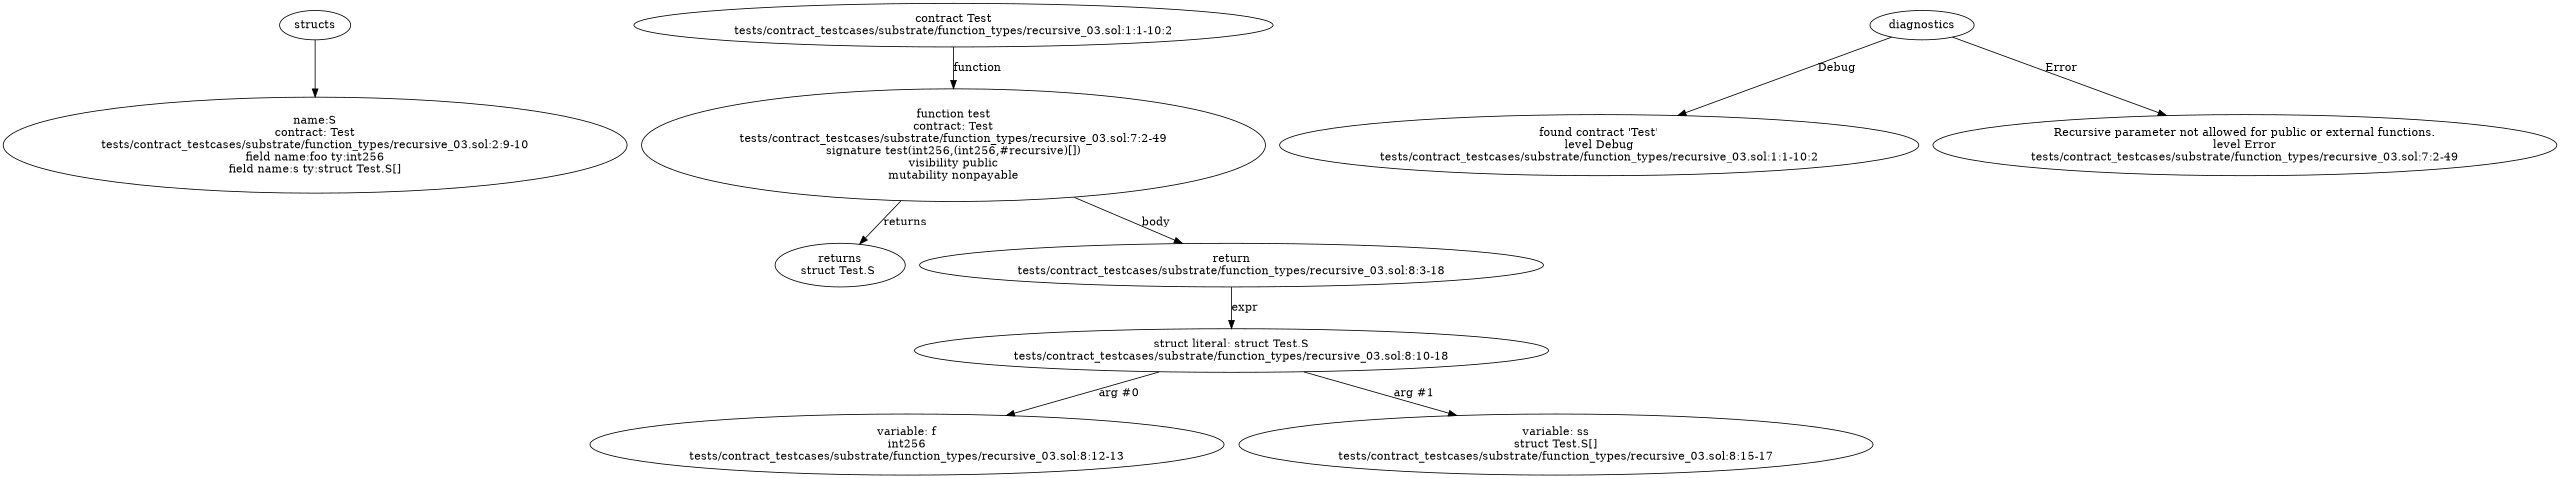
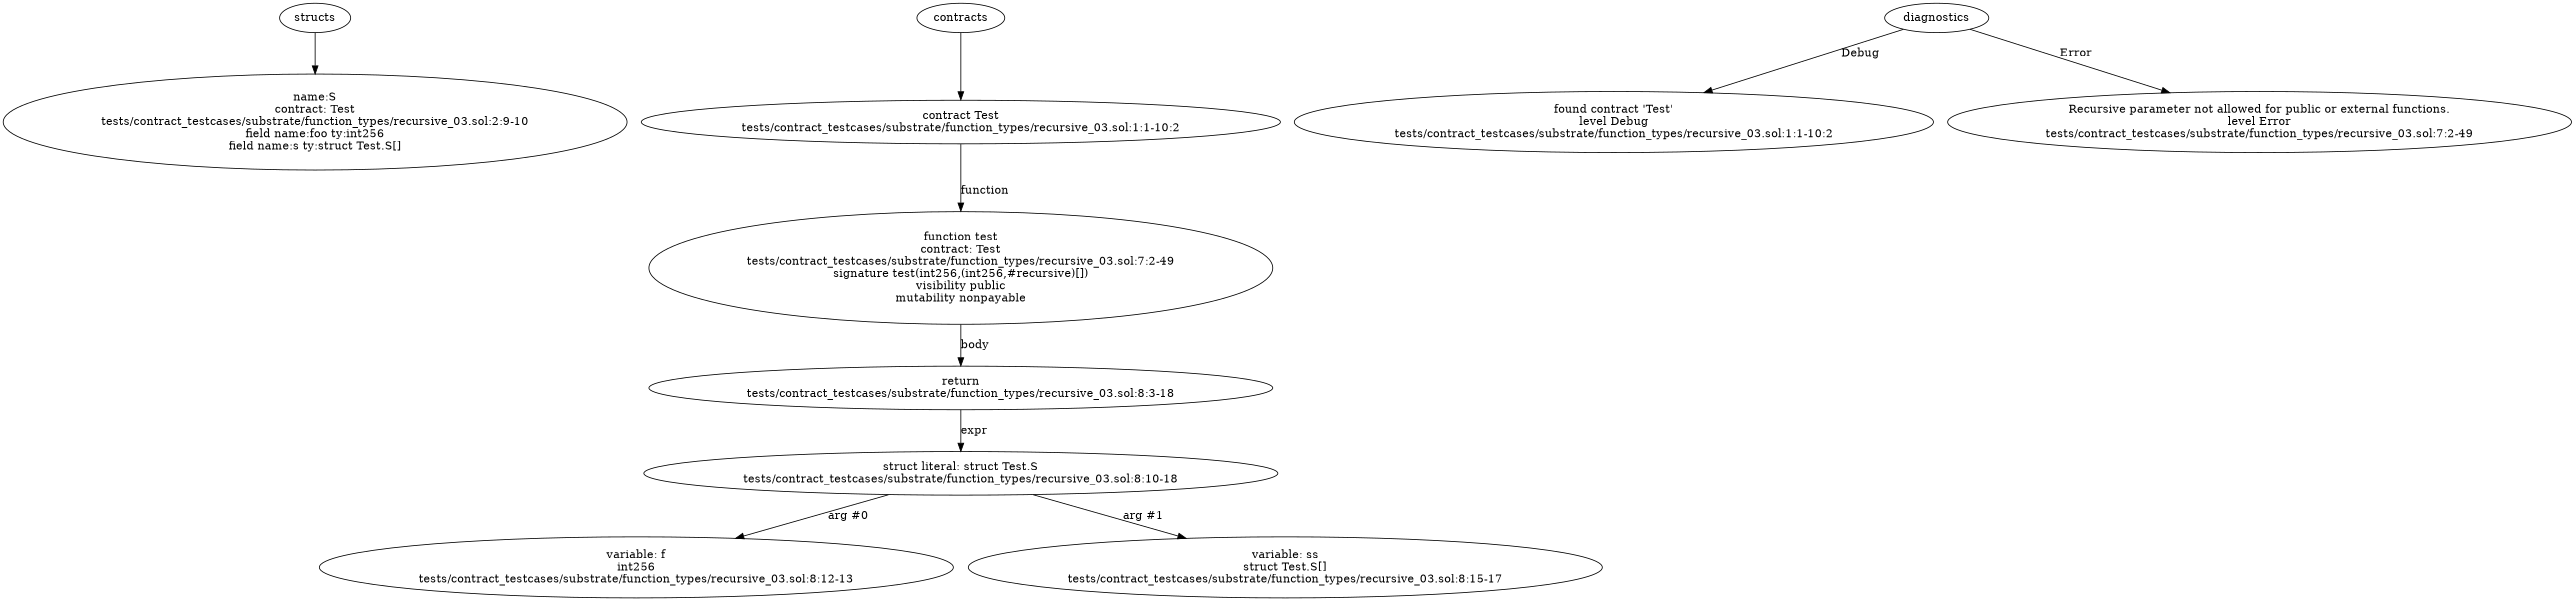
none -> (961, 18)
(840, 265) -> none
